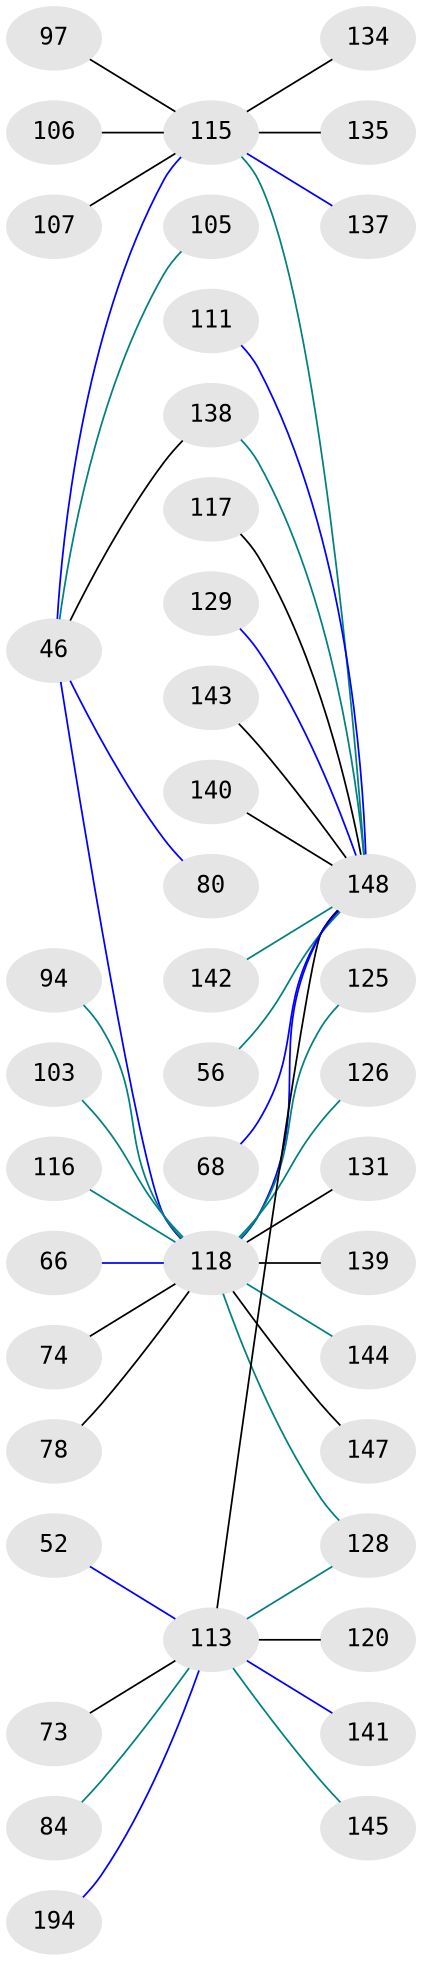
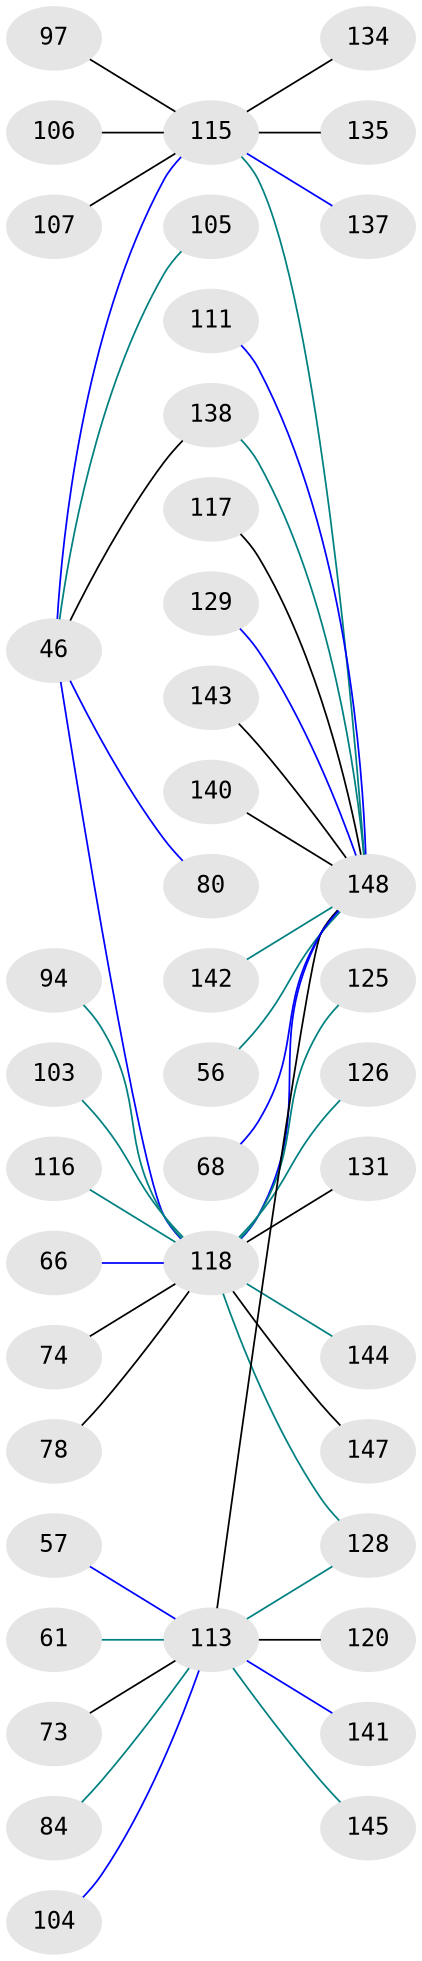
(368, 1263) -> none
(54, 1546) -> (54, 1546)
none -> (54, 1640)
(54, 1922) -> (54, 1922)
